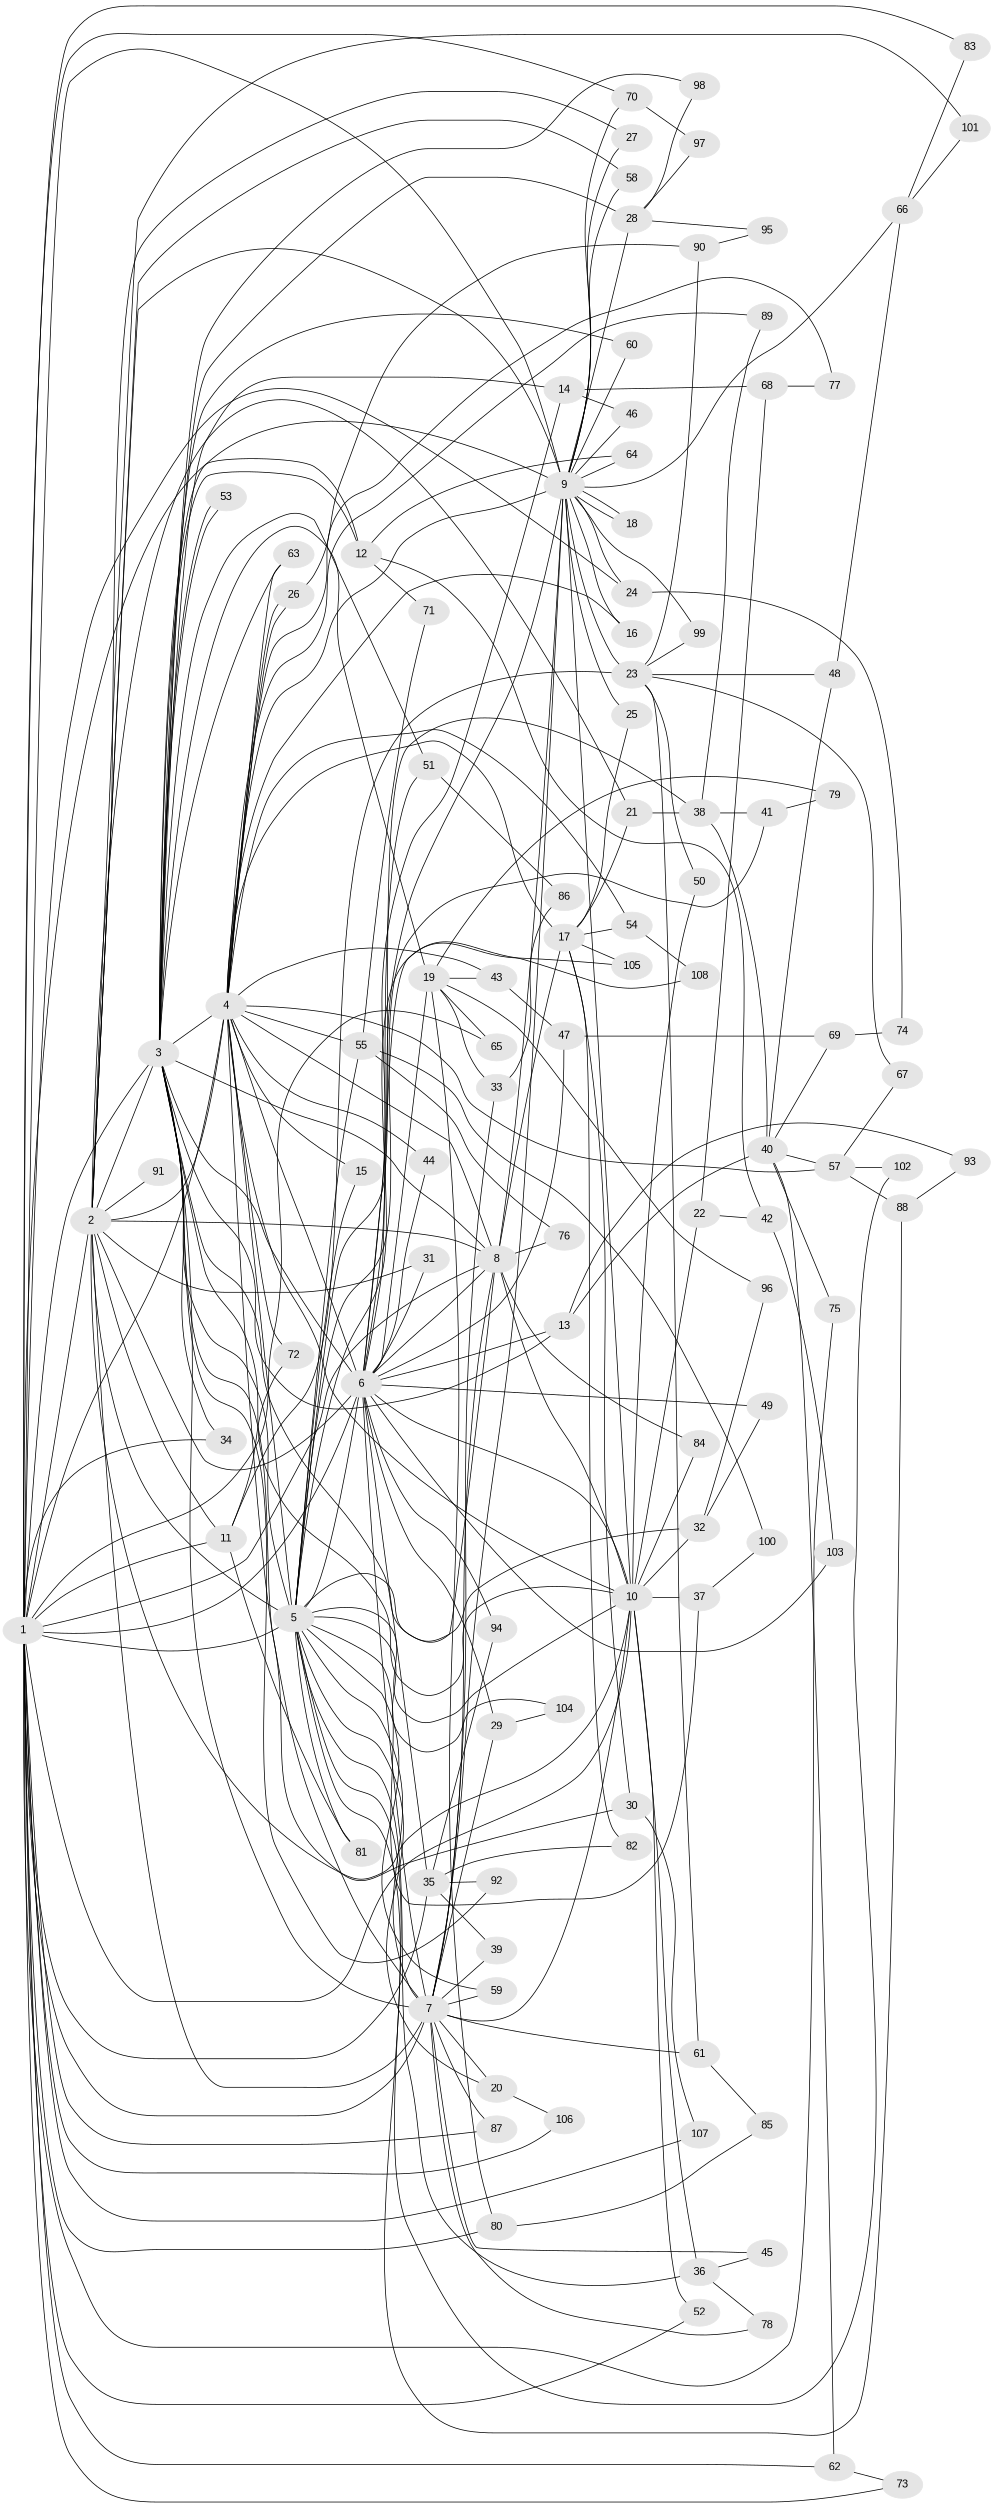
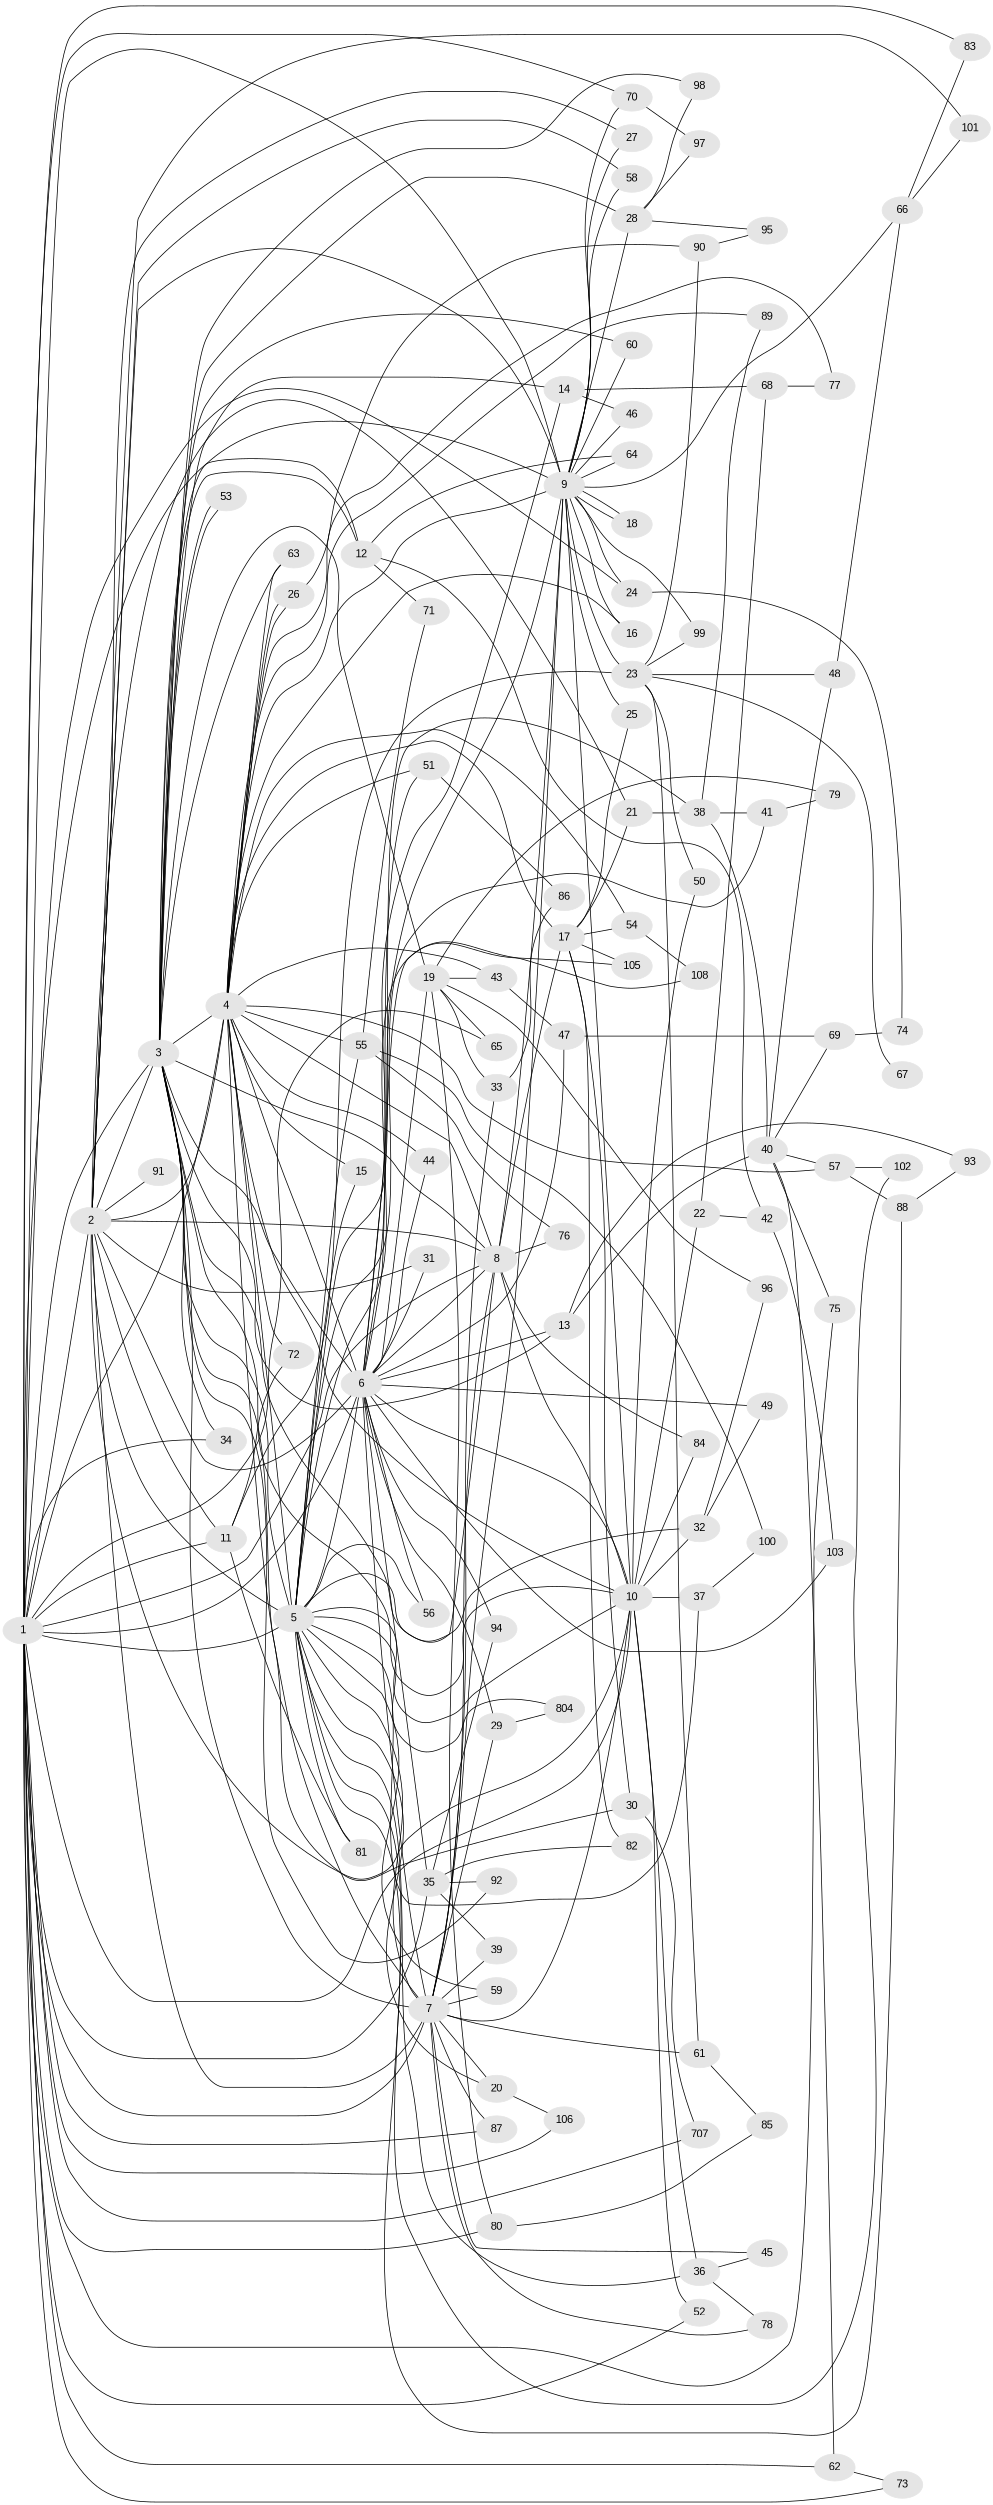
(203, 617) -> (275, 846)
(869, 1121) -> none
none -> (429, 1614)
(564, 1709) -> (564, 1709)
(700, 2135) -> (700, 2135)
